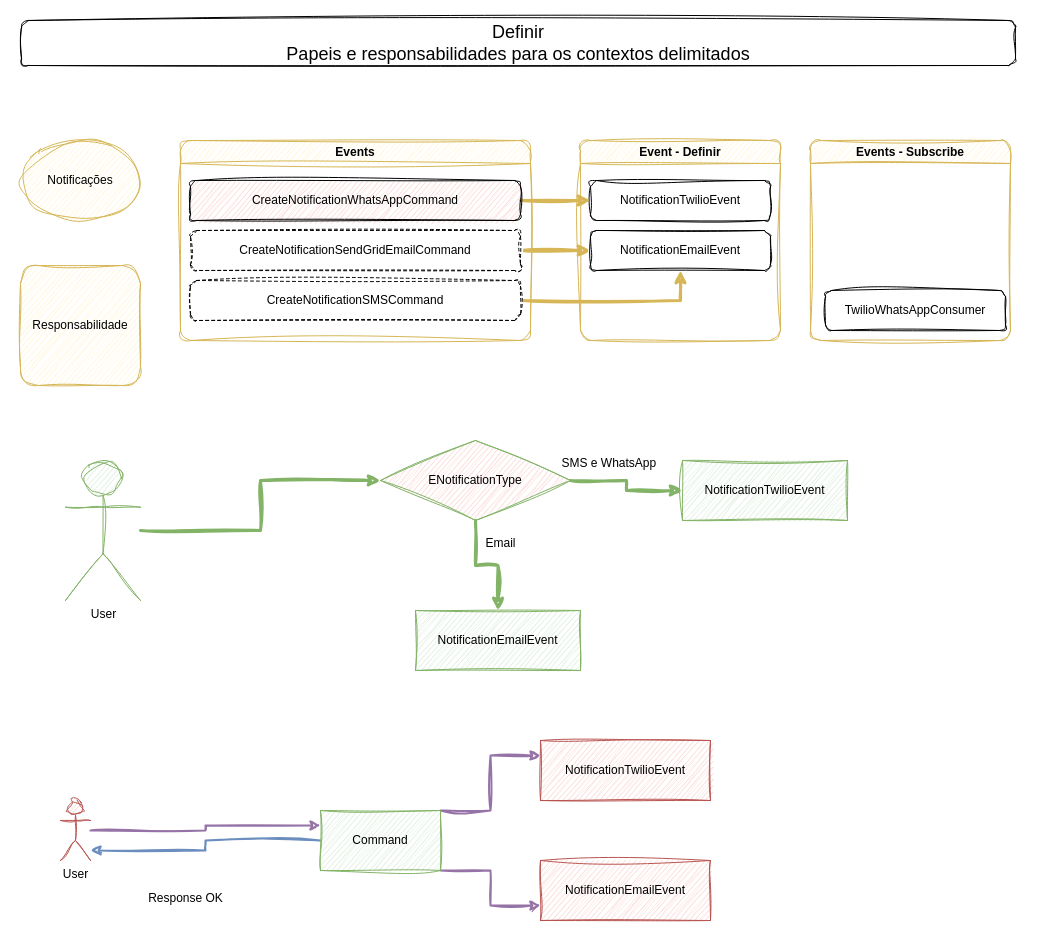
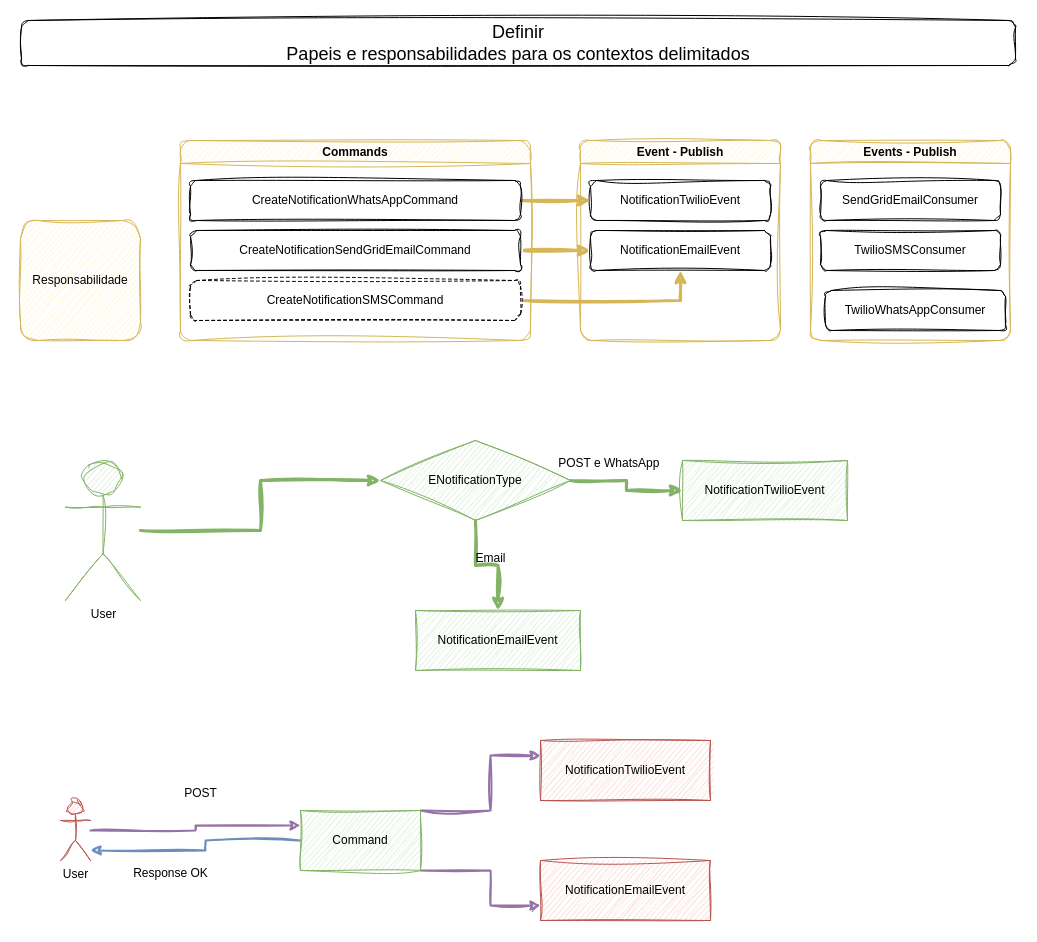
(356, 153) -> (356, 153)
(681, 153) -> (681, 153)
(911, 153) -> (911, 153)
(81, 181) -> none
(356, 201) -> (356, 201)
none -> (911, 201)
(356, 251) -> (356, 251)
none -> (911, 251)
(81, 326) -> (81, 281)
(611, 464) -> (611, 464)
(476, 481) -> (476, 481)
(501, 544) -> (491, 559)
none -> (201, 794)
(381, 841) -> (361, 841)
(186, 899) -> (171, 874)
